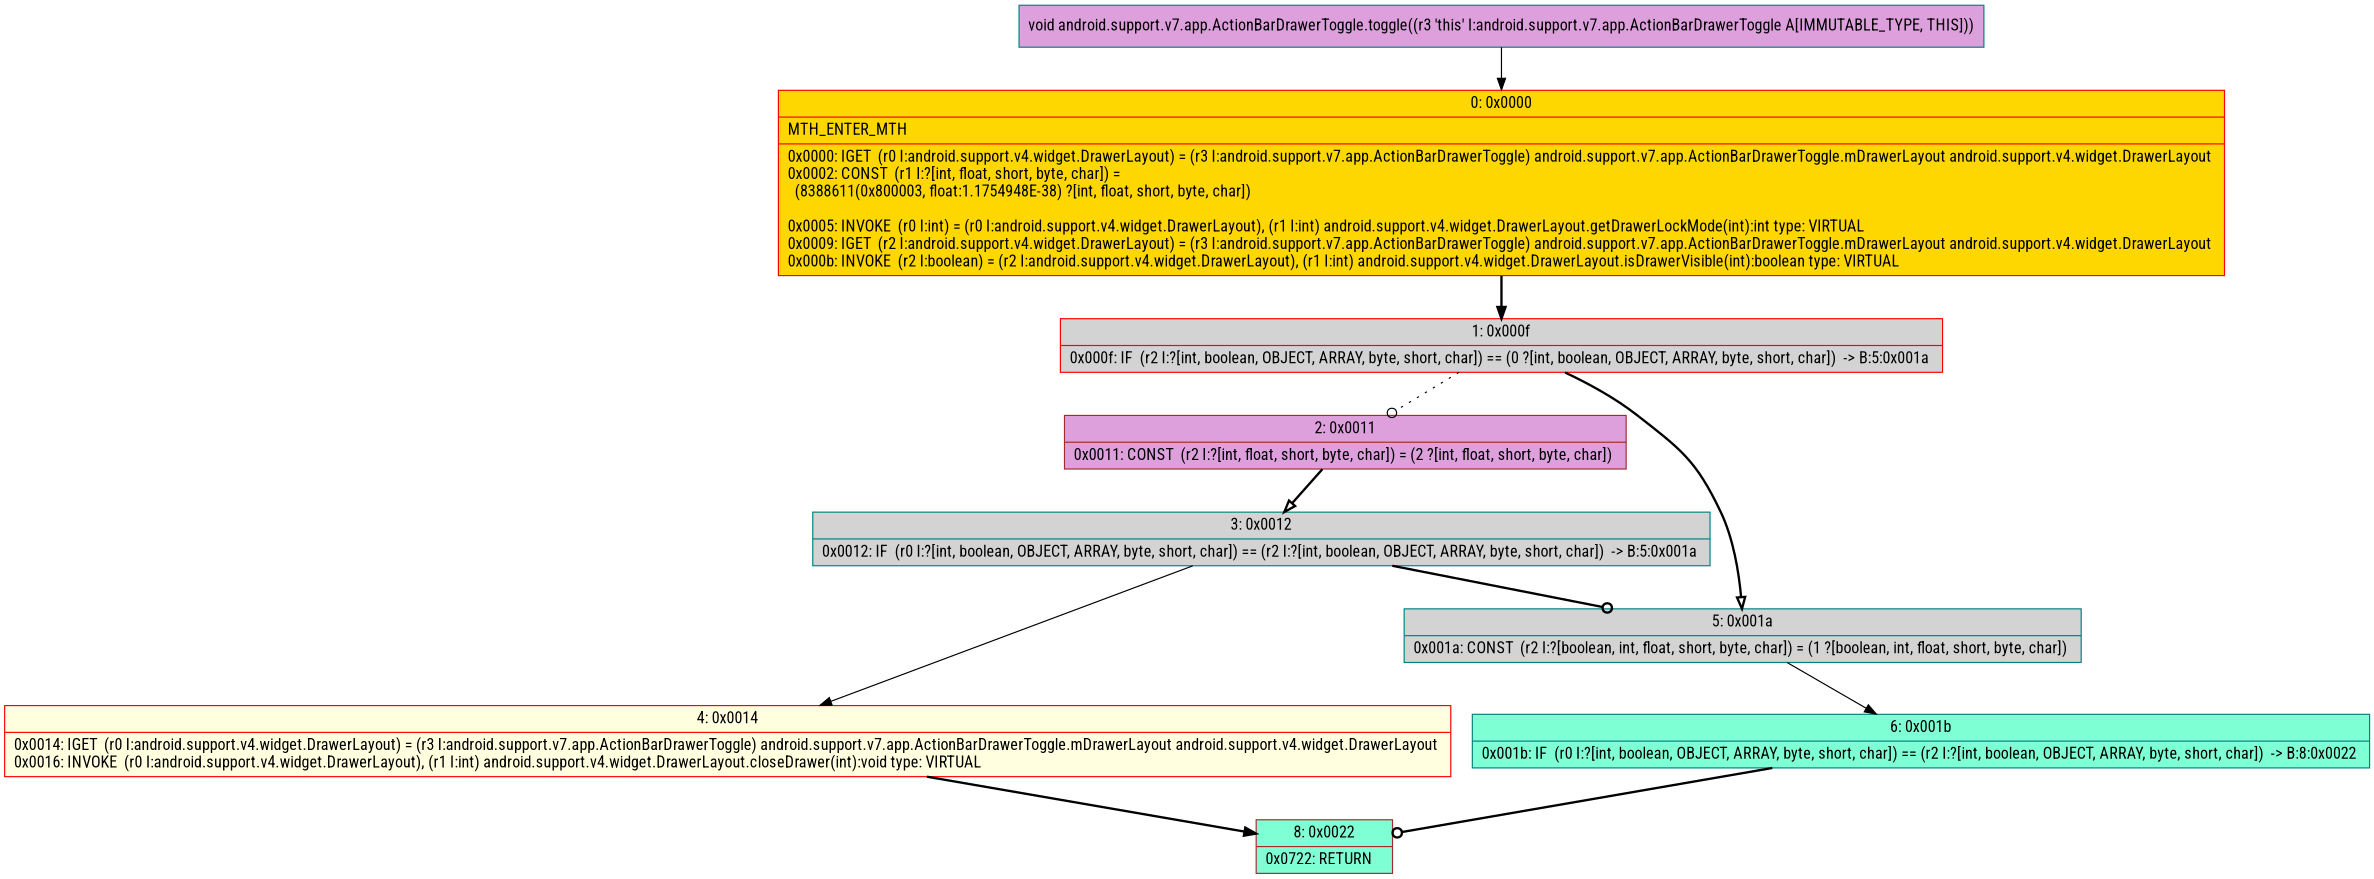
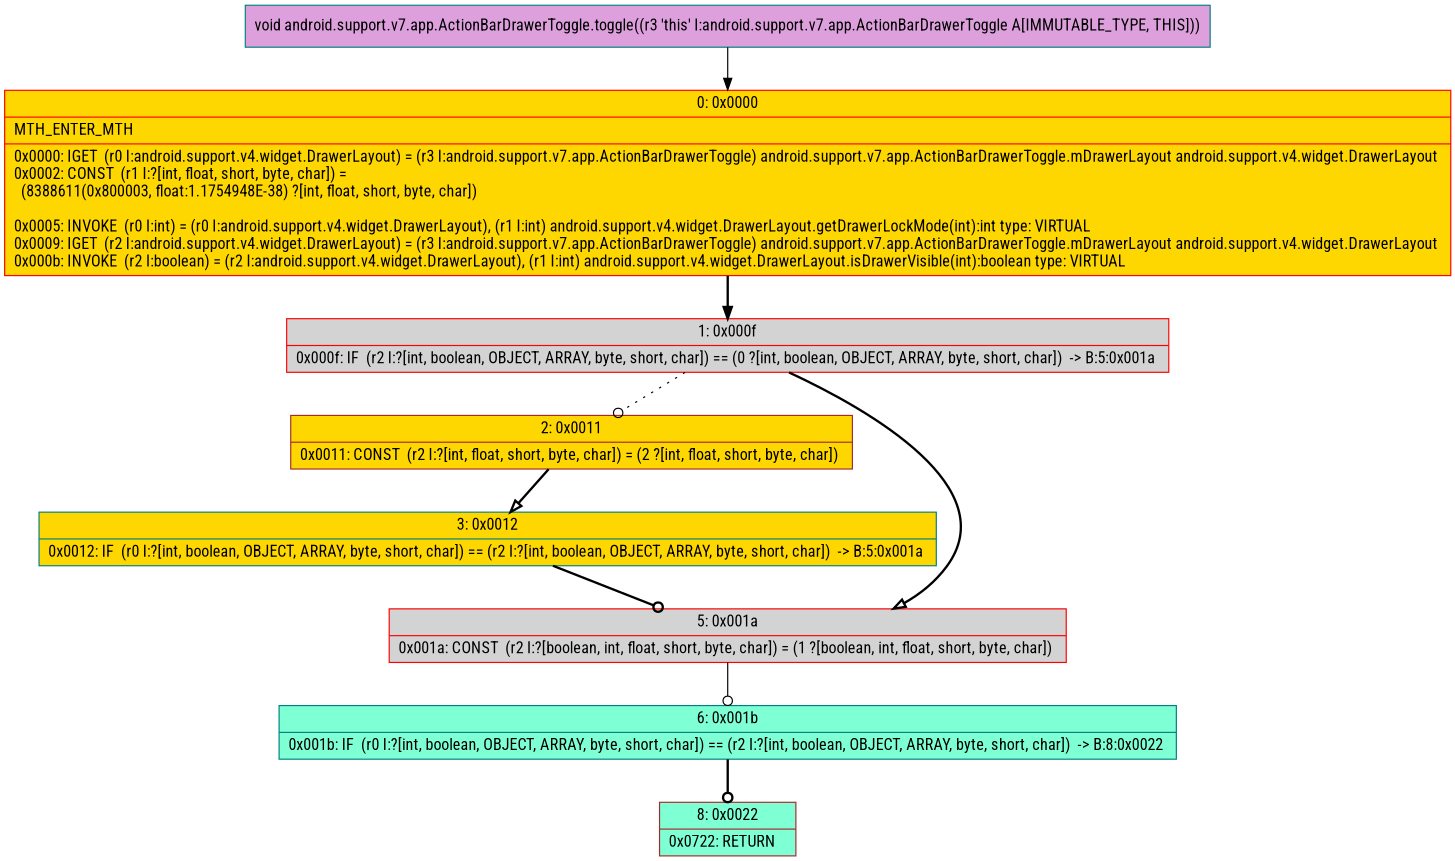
(1345, 442) -> (572, 442)
(1261, 539) -> (488, 539)
(1743, 636) -> (728, 636)
(1827, 685) -> (728, 679)
(728, 741) -> none
